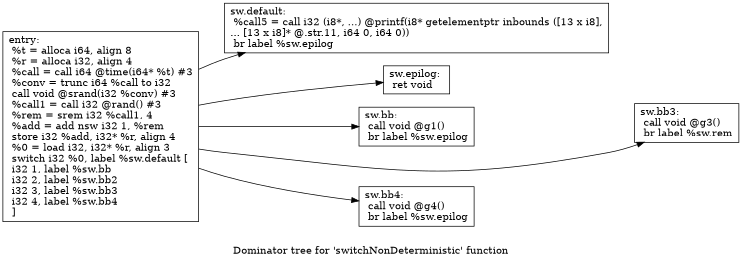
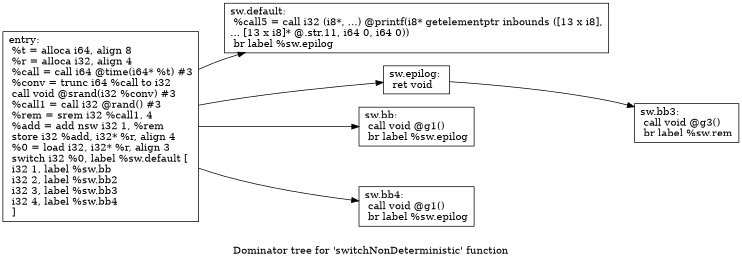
(419, 171) -> (539, 90)
(405, 206) -> (405, 206)
